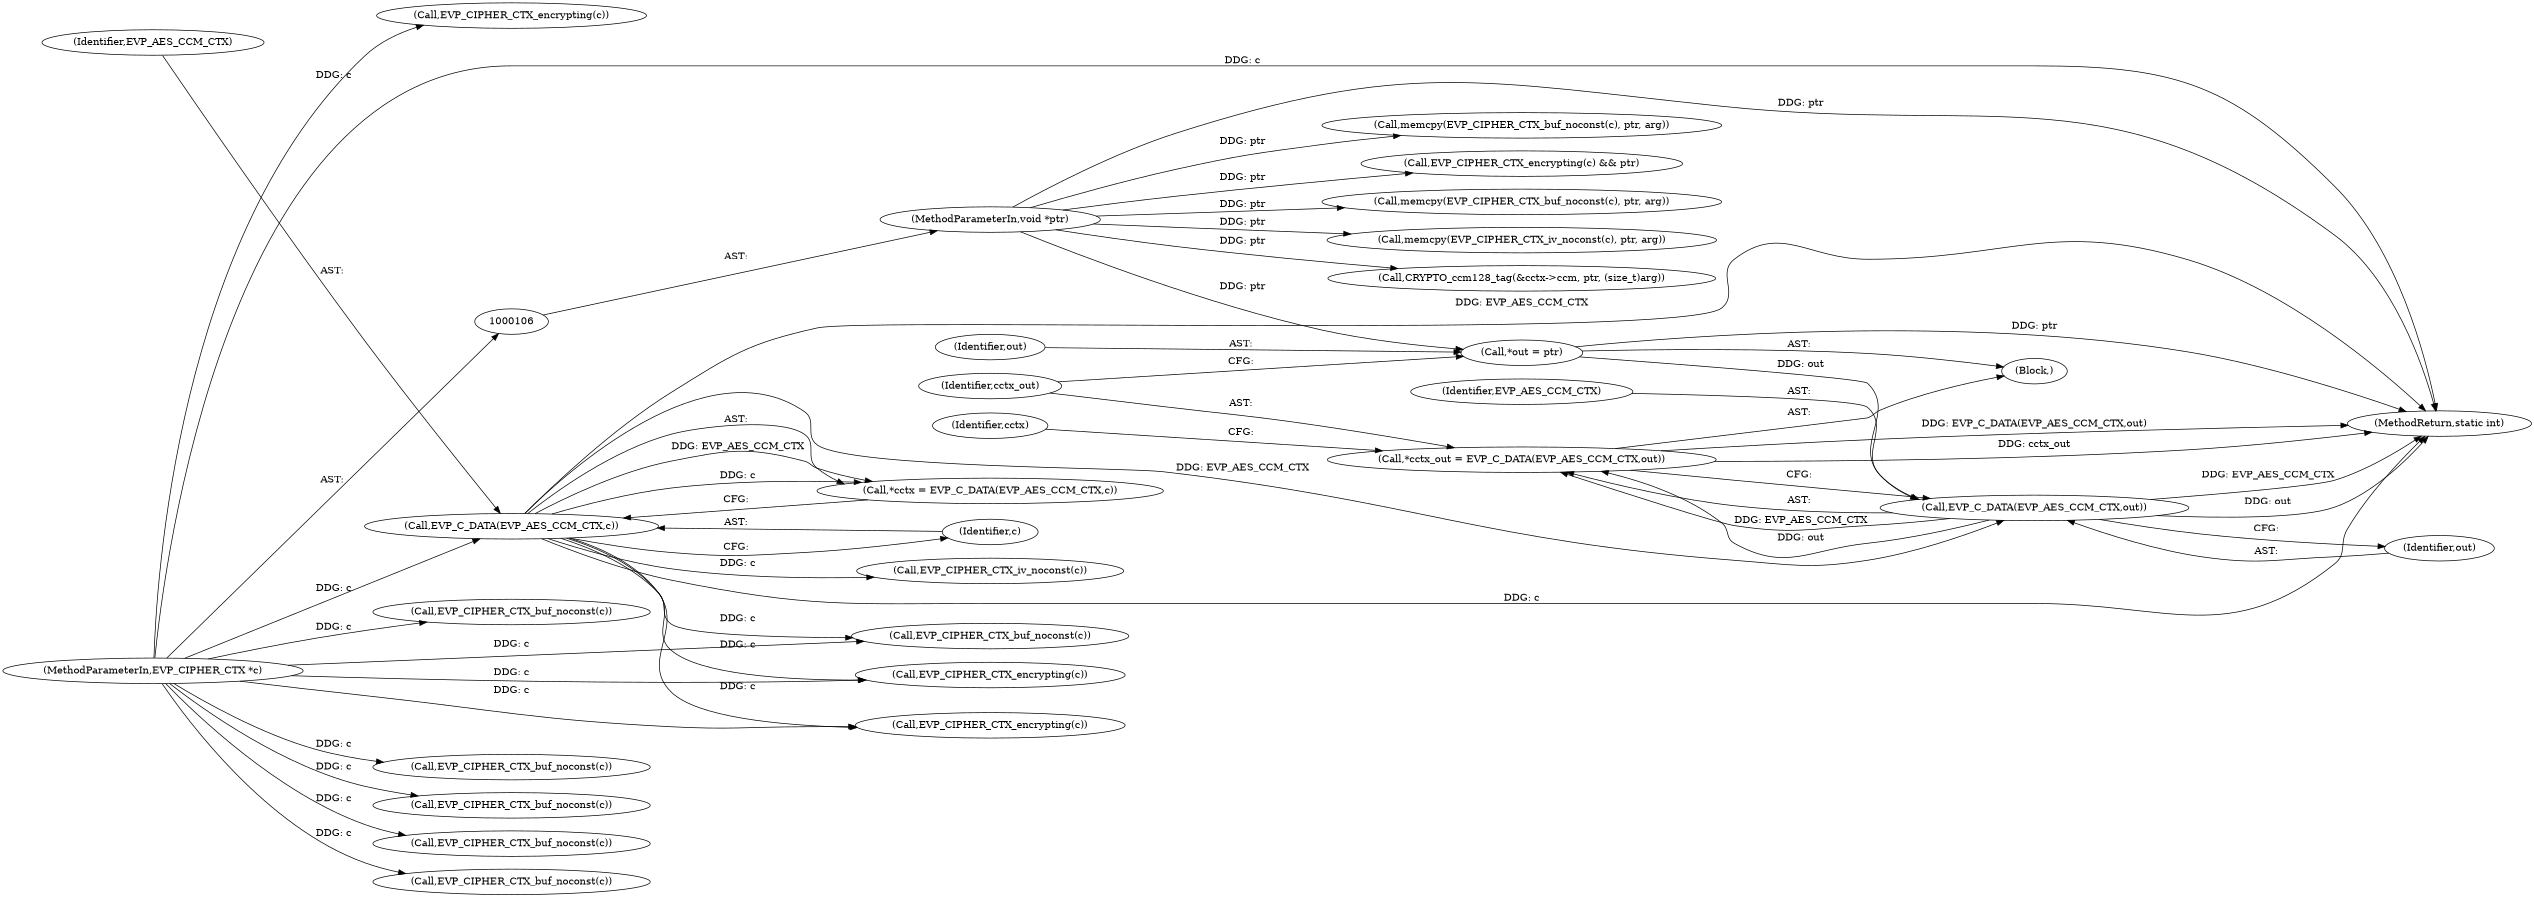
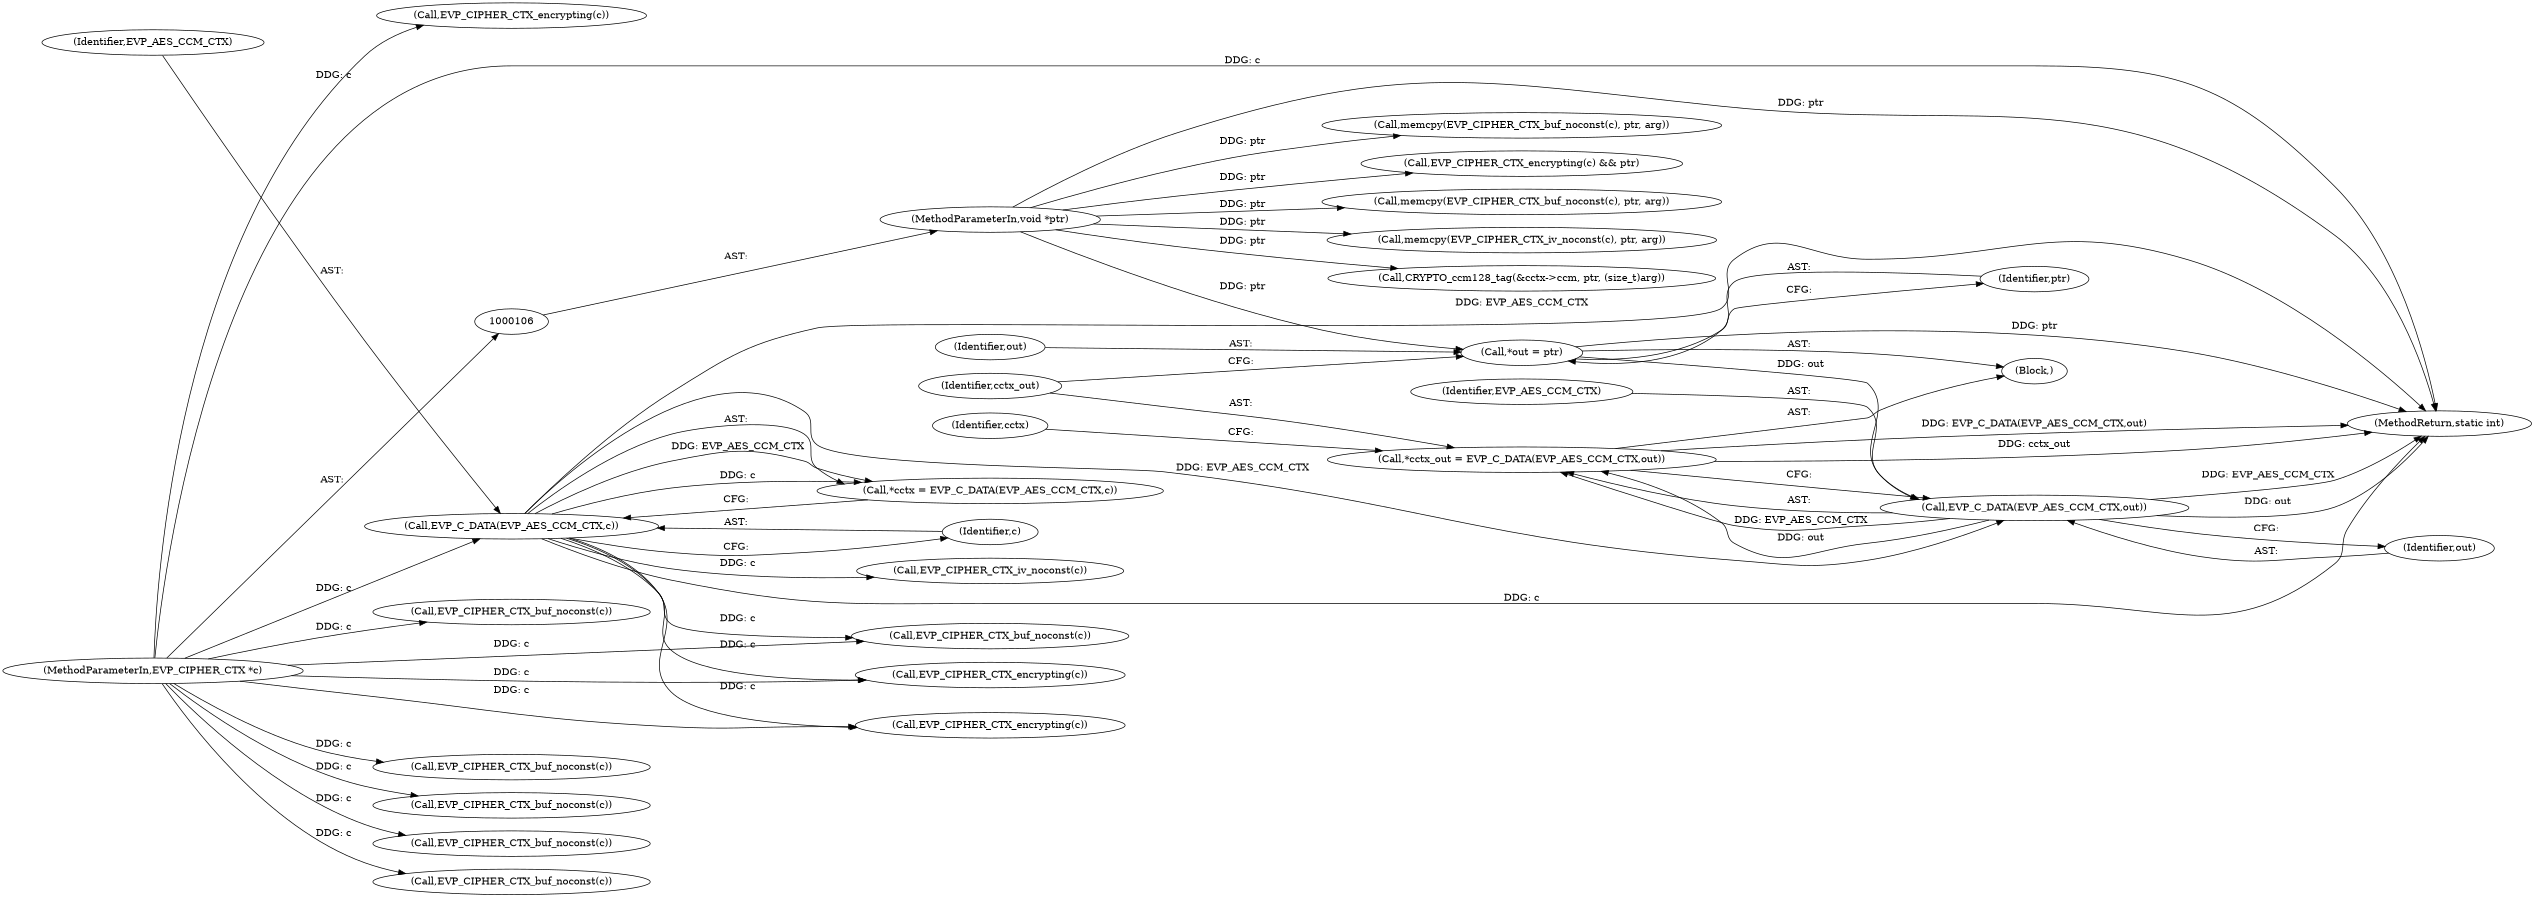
none -> (2034, 279)
